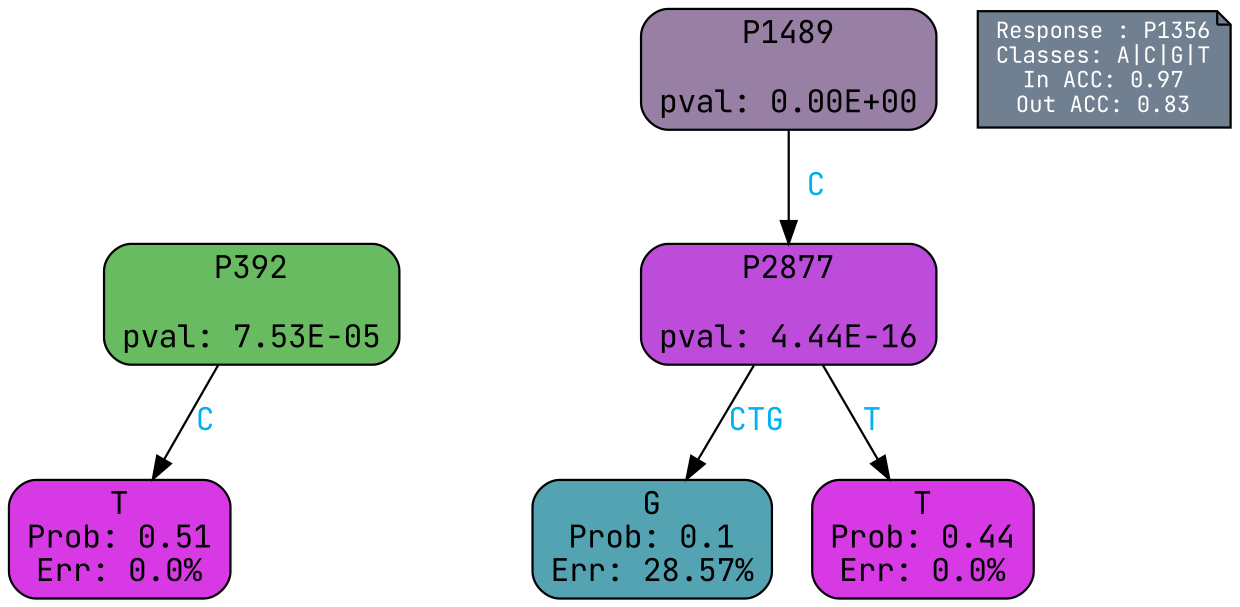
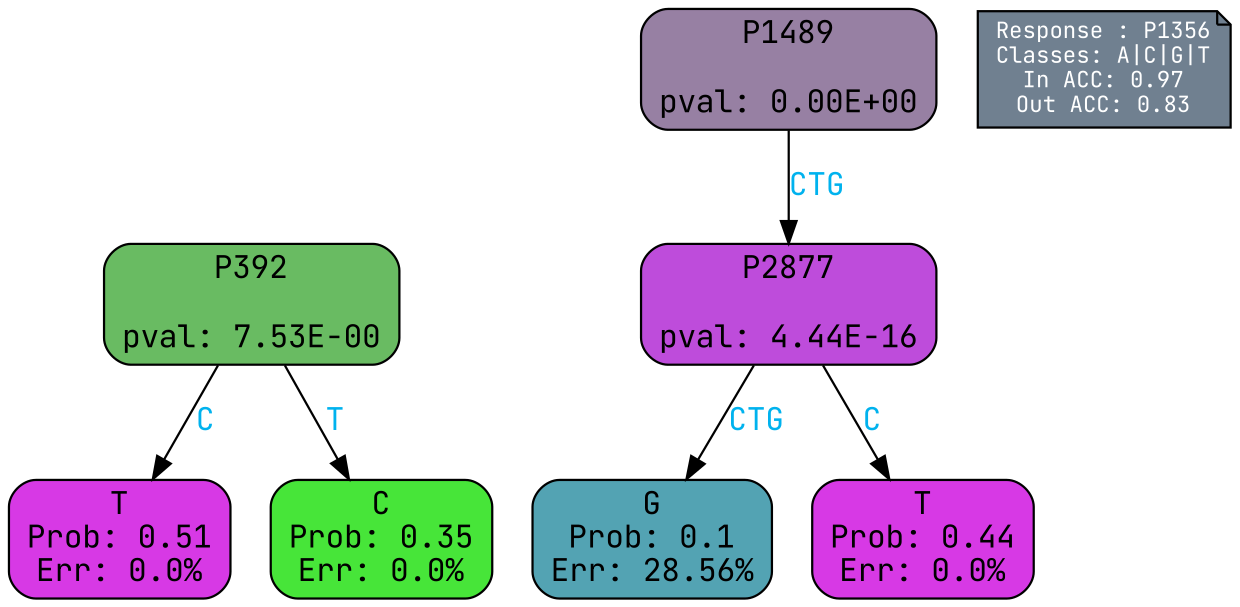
(817, 187) -> (817, 187)
(252, 304) -> (252, 304)
(873, 422) -> (873, 422)
none -> (381, 539)
(652, 539) -> (652, 539)
